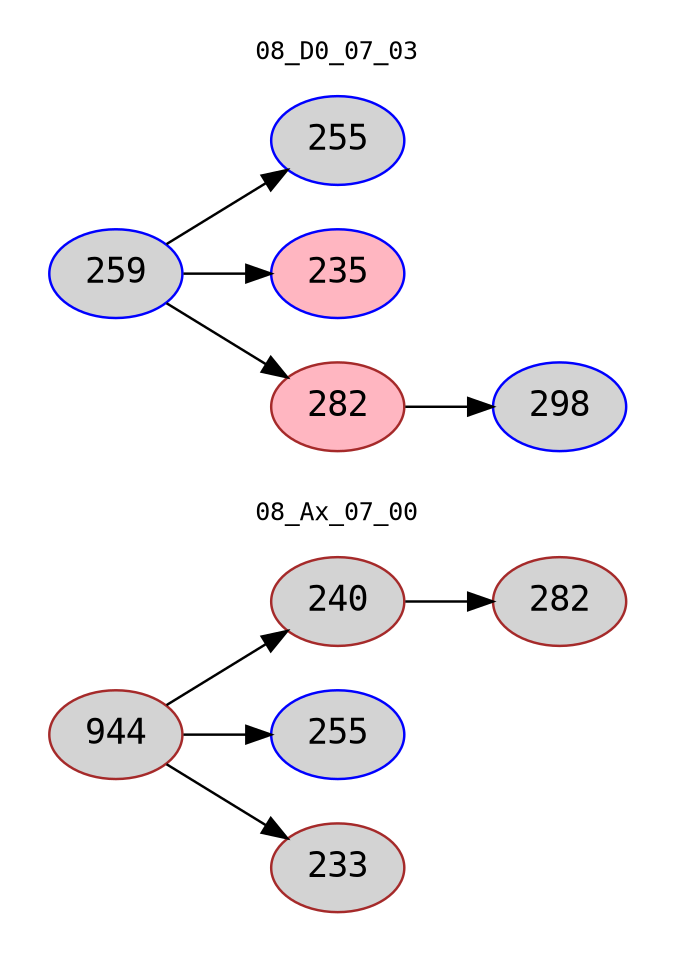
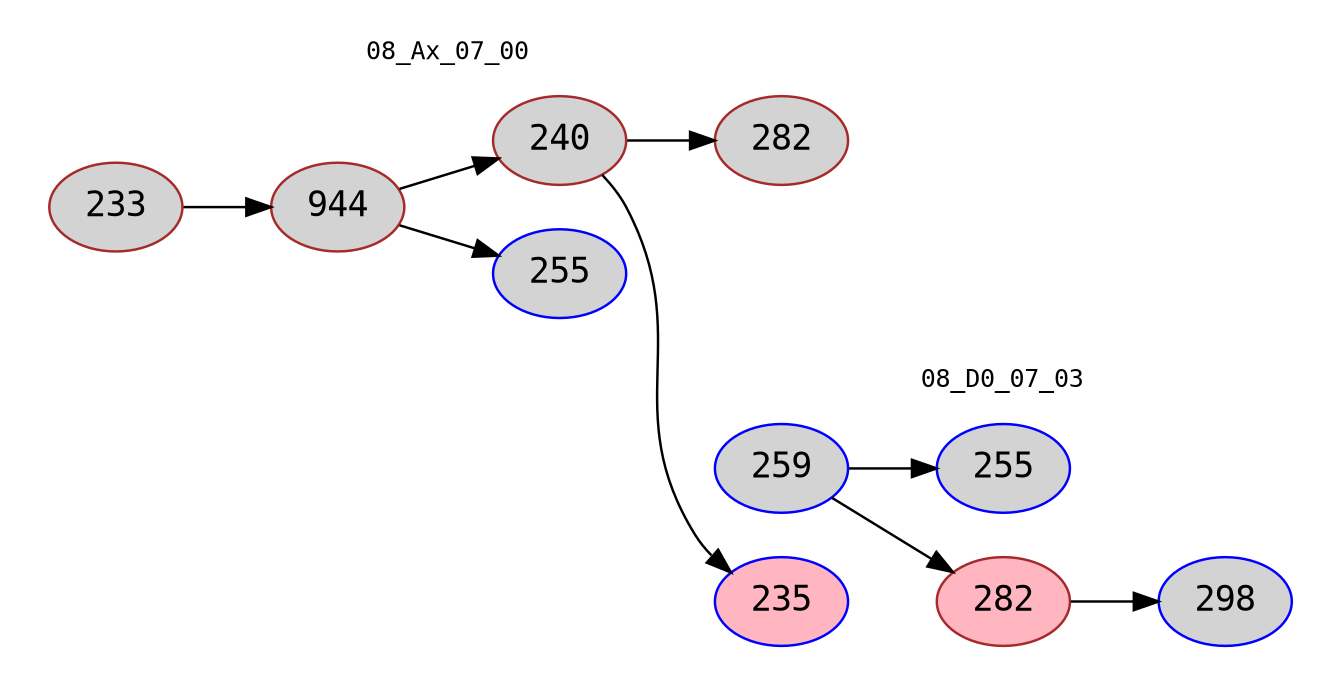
(215, 274) -> (658, 365)
(216, 795) -> (215, 207)
